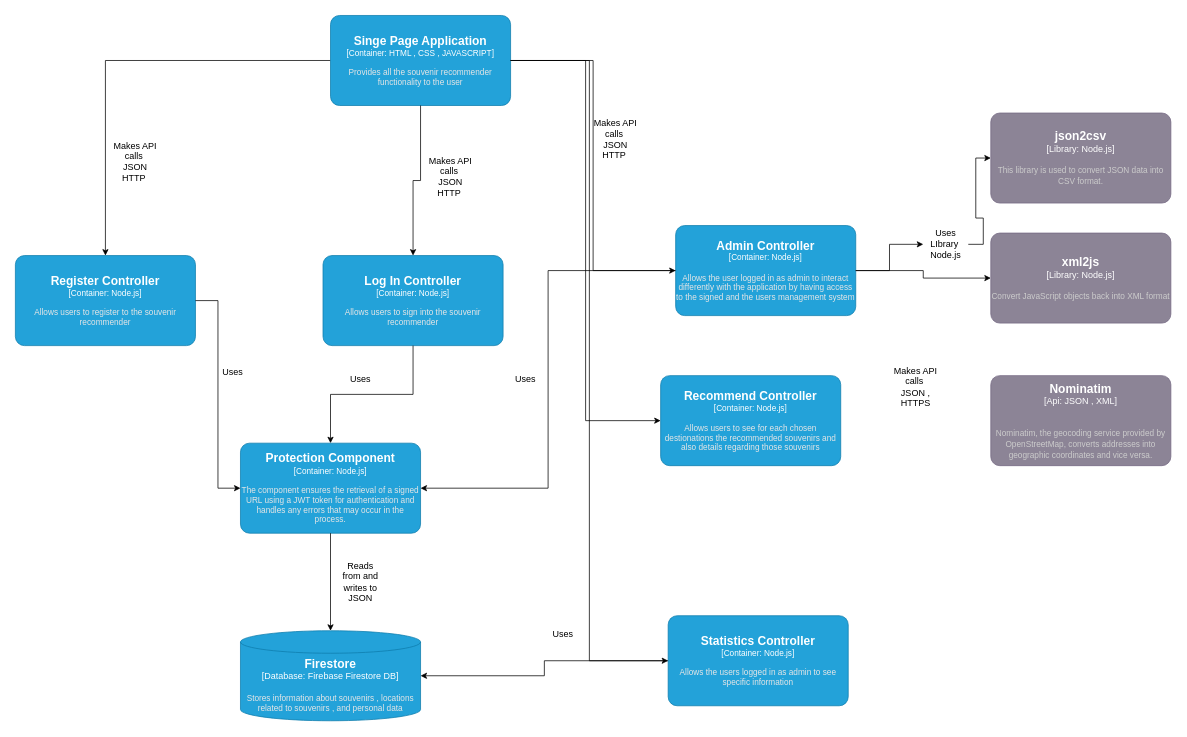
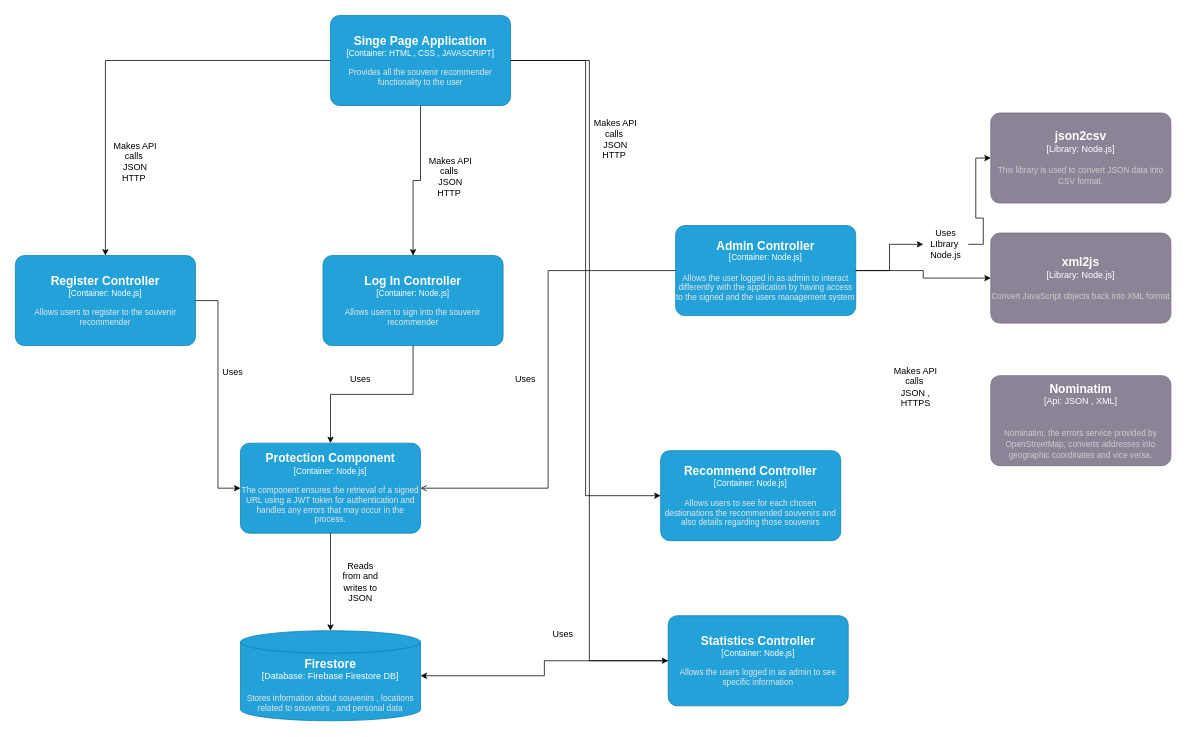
(593, 163) -> none
(750, 420) -> (750, 495)
(1080, 420) -> (1080, 420)
(427, 488) -> (425, 488)
